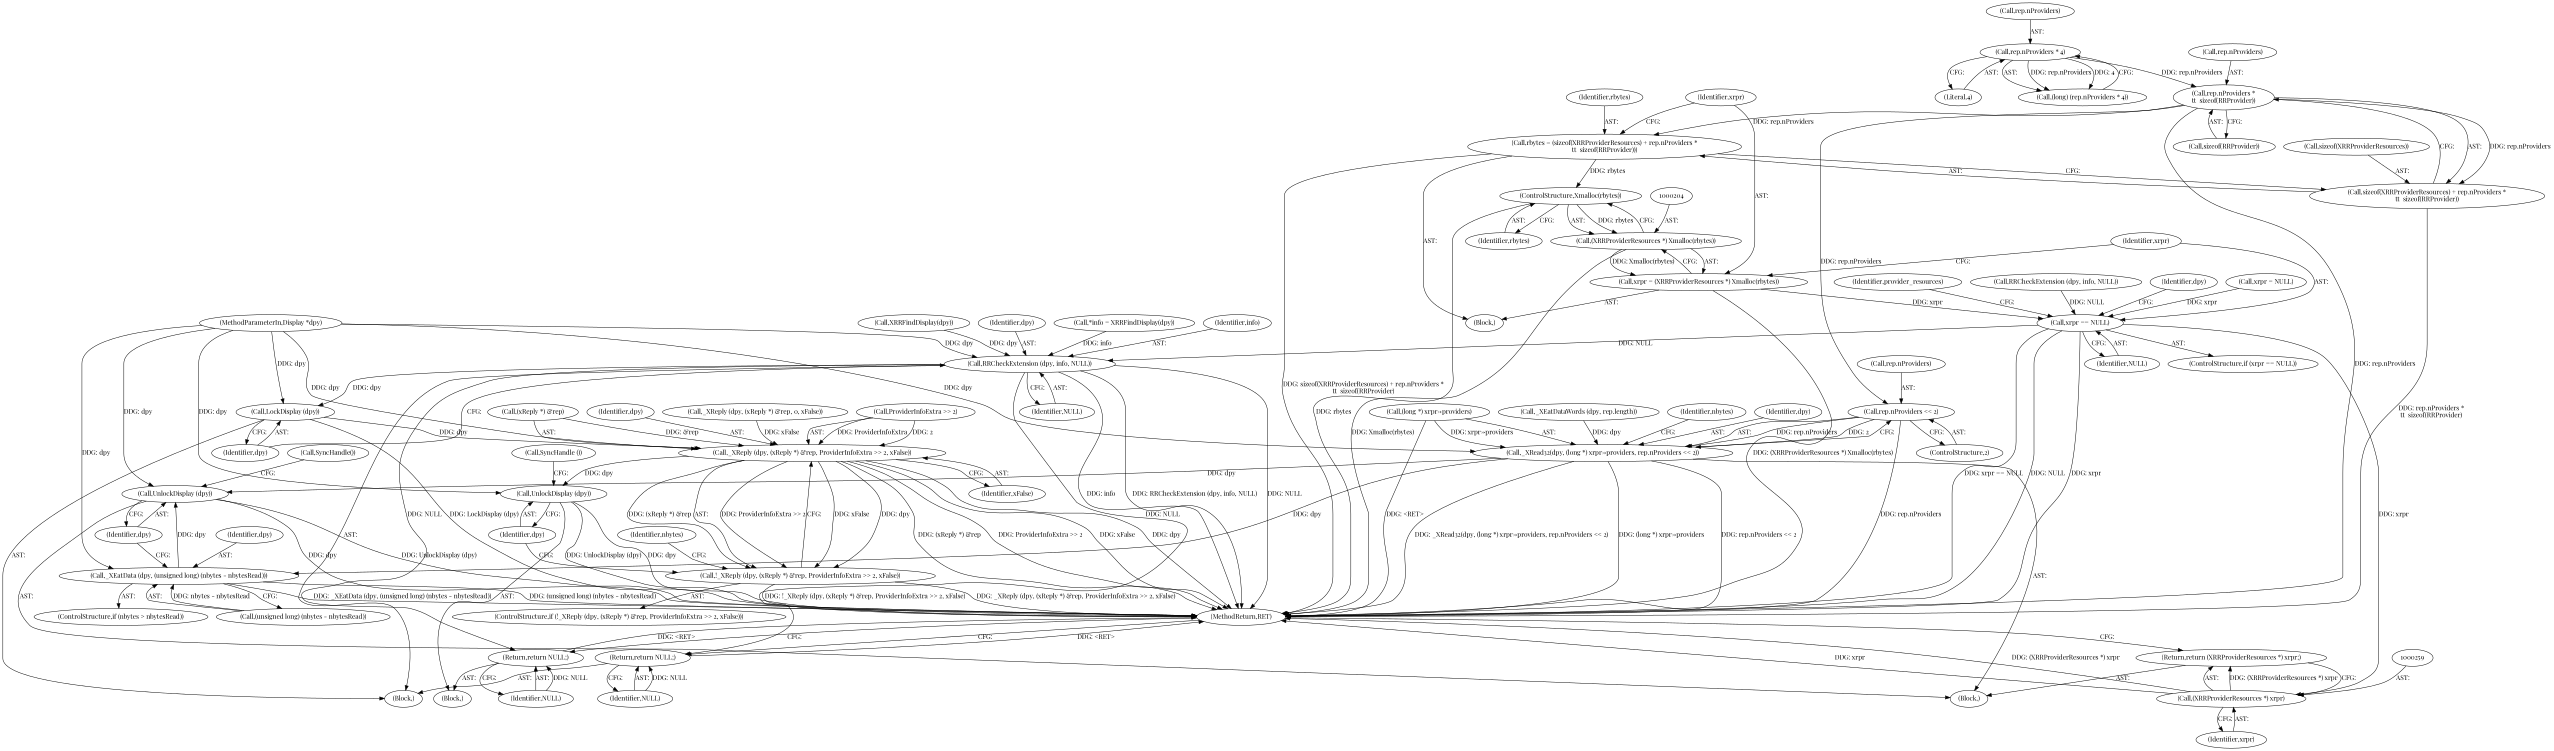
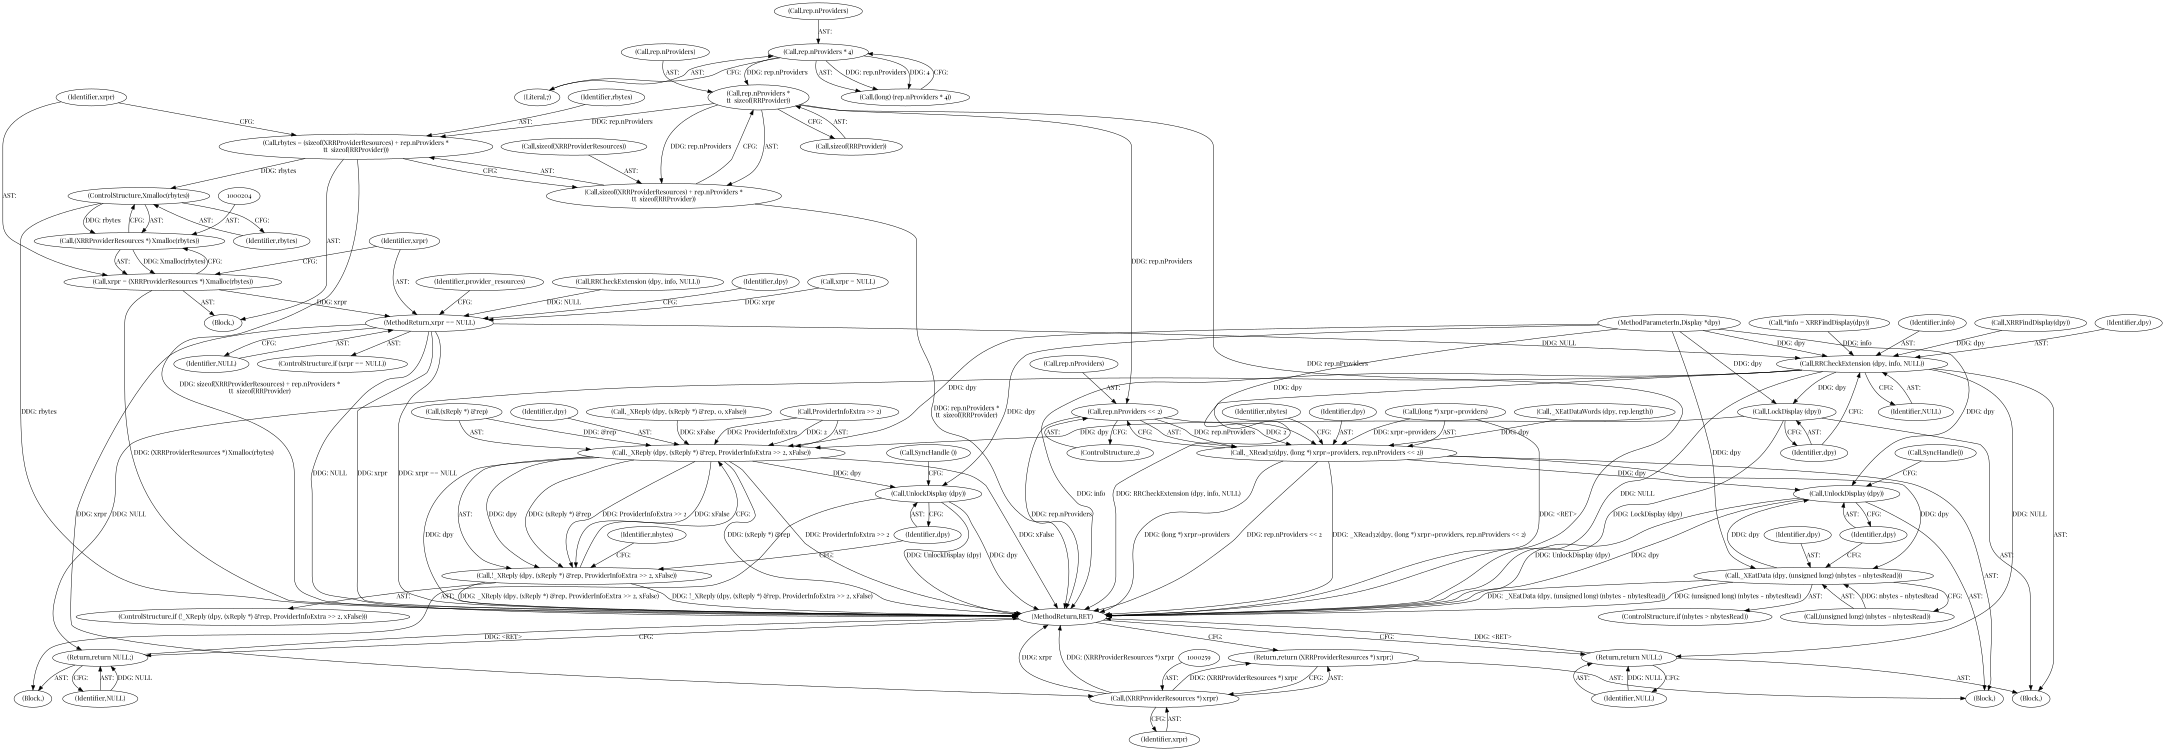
(1958, 97) -> (537, 97)
(2080, 323) -> (429, 323)
(1401, 398) -> none
(1007, 494) -> none
